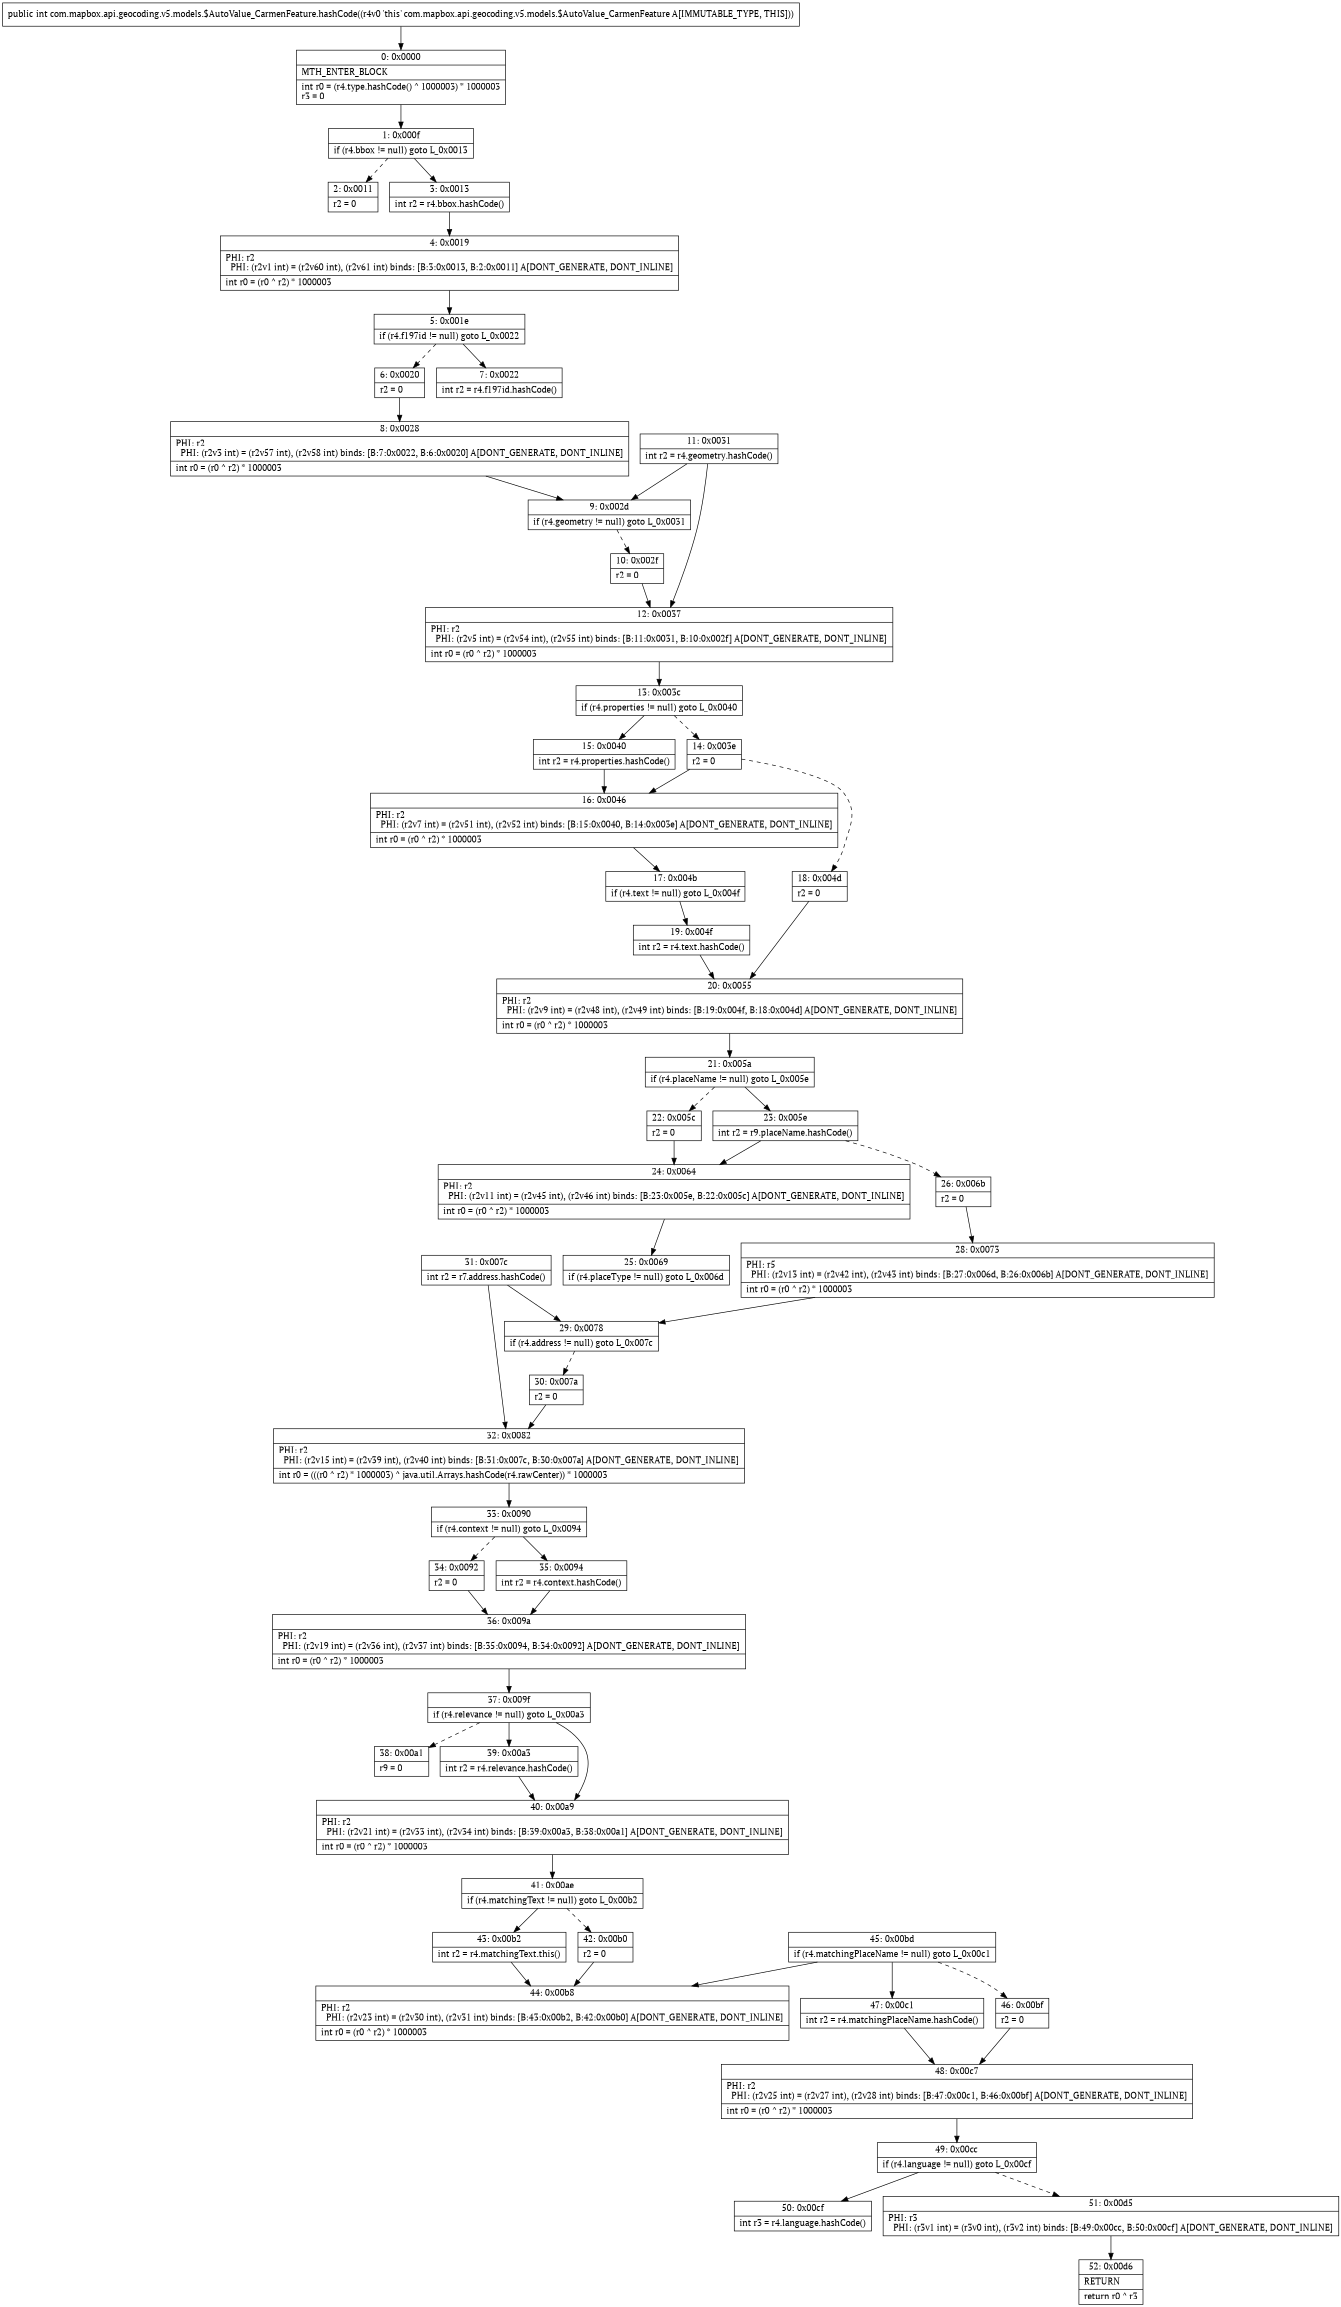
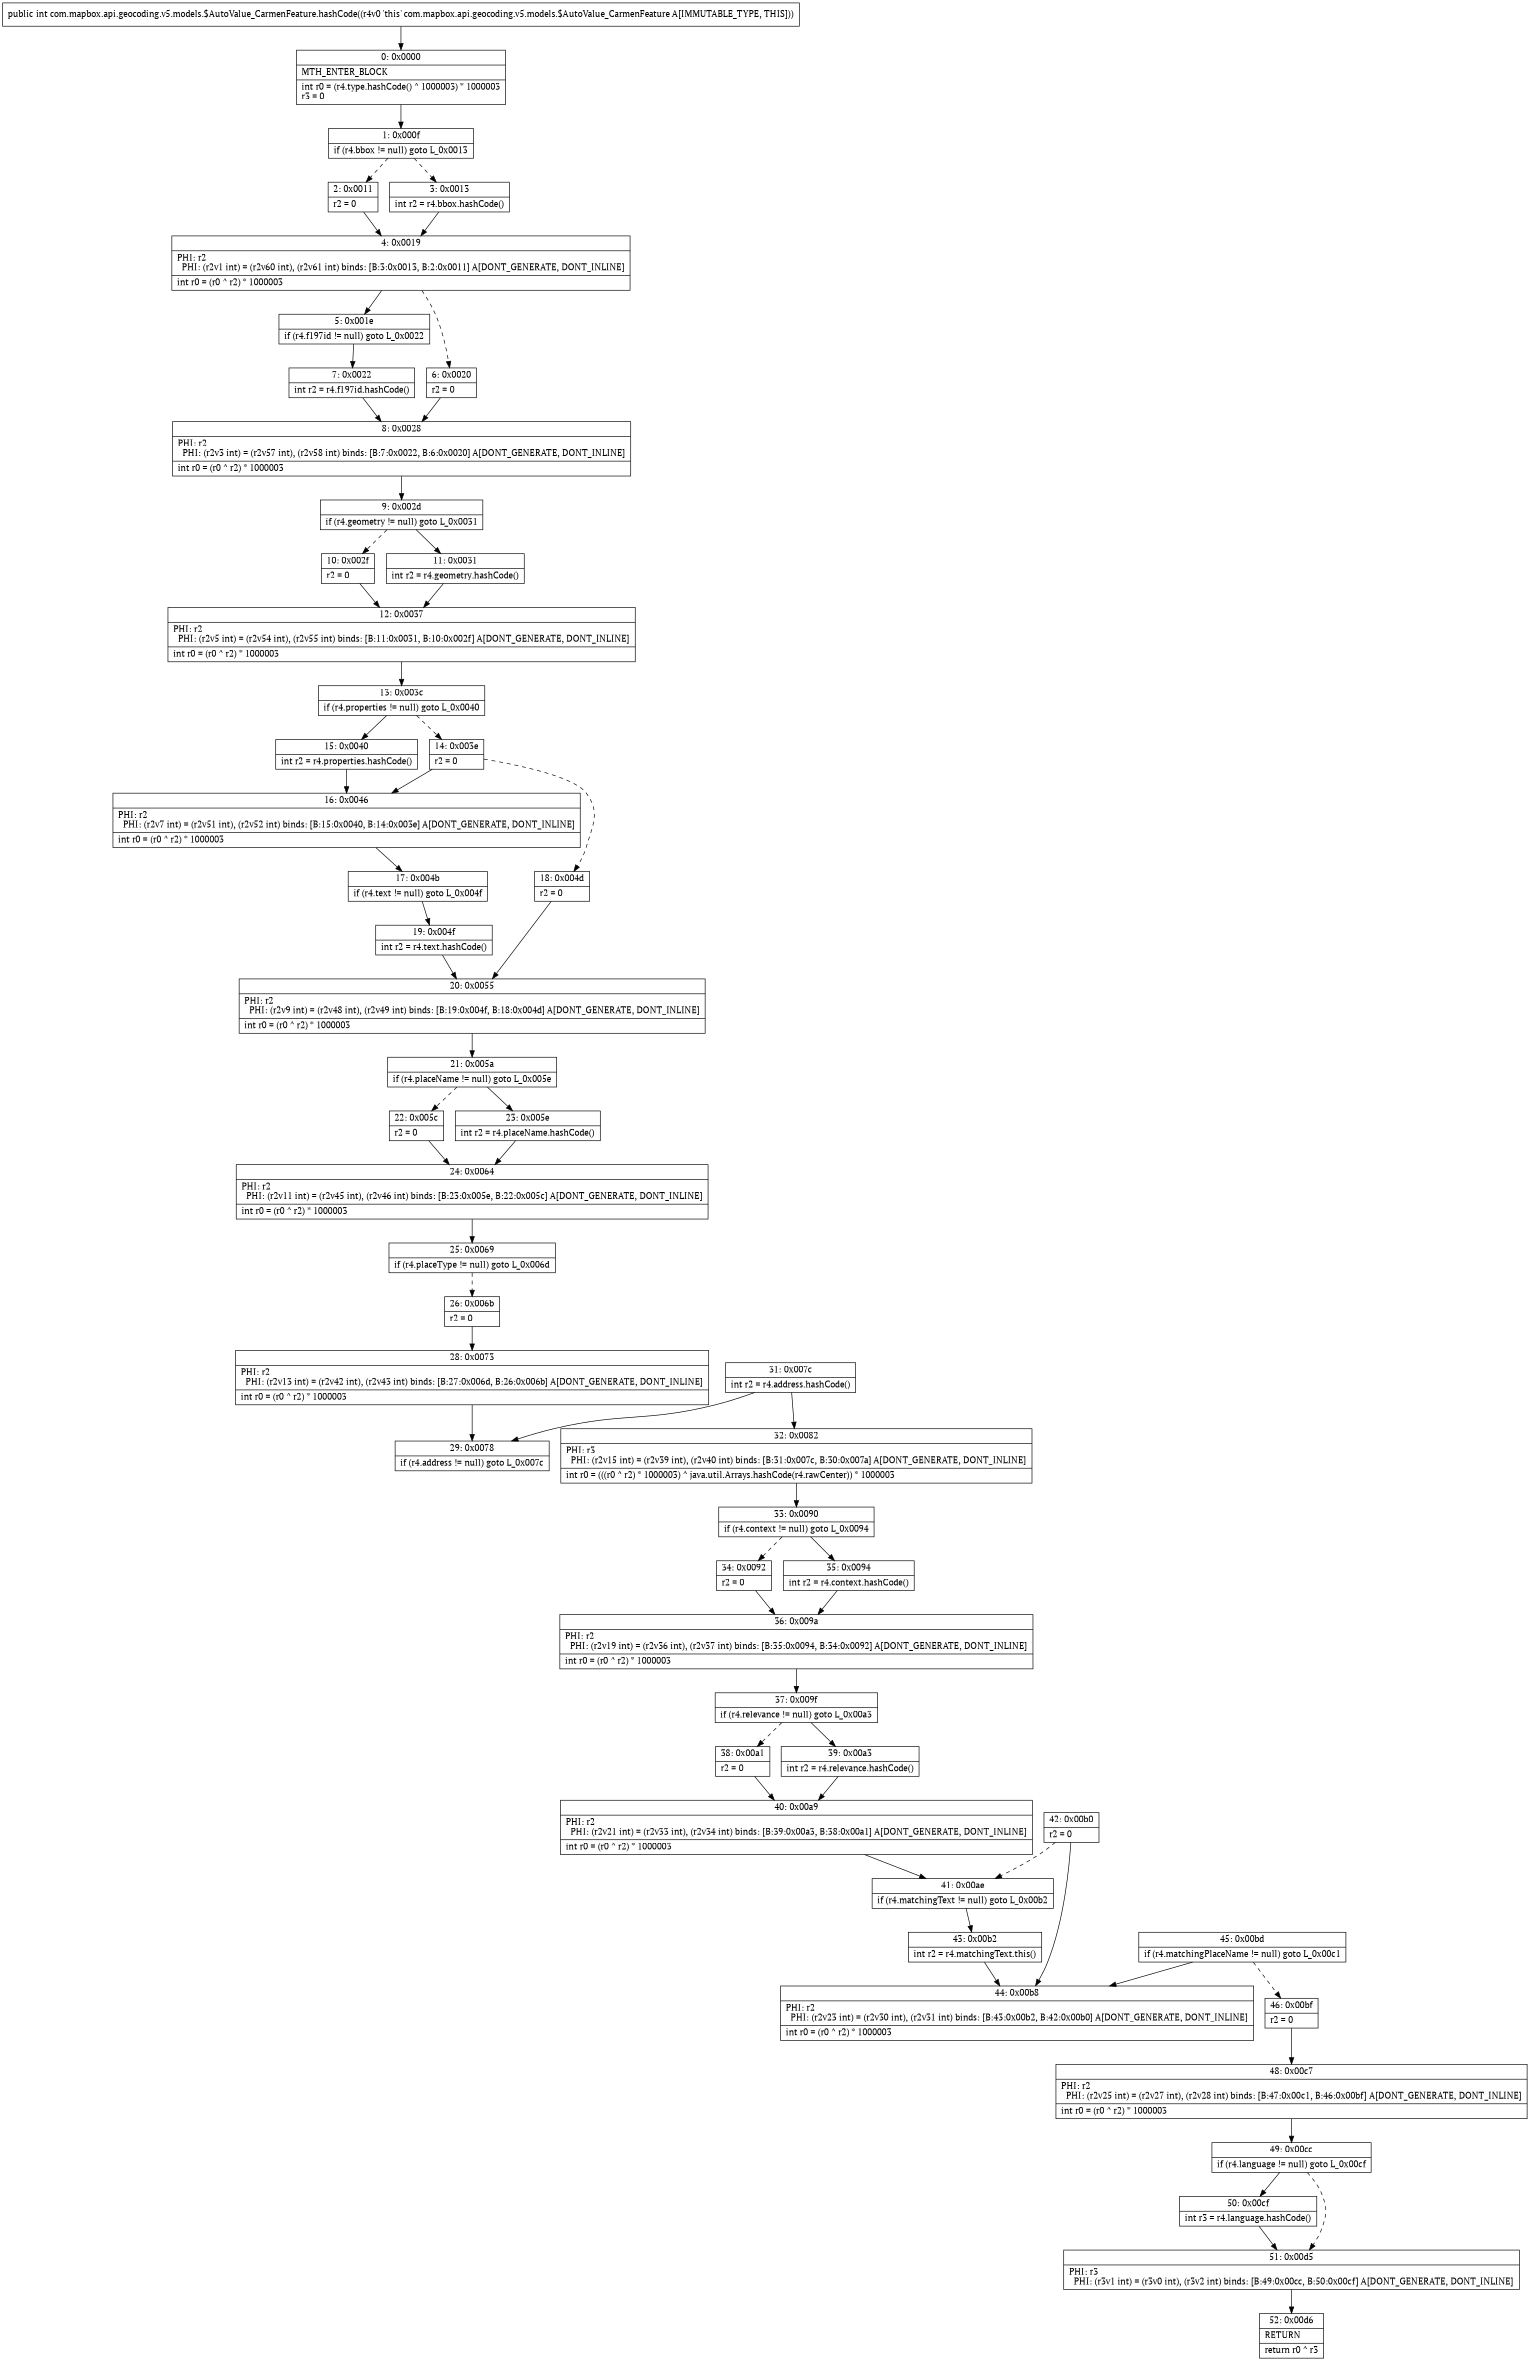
(423, 168) -> (423, 168)
none -> (371, 221)
(427, 354) -> (439, 324)
none -> (370, 407)
(662, 480) -> (426, 539)
(785, 1133) -> (528, 1133)
(891, 1155) -> (472, 1281)
(762, 1265) -> (257, 1372)
(486, 1277) -> (791, 1385)
(556, 1390) -> none
(294, 1451) -> (582, 1451)
(586, 1753) -> (762, 1786)
(391, 1769) -> (732, 1769)
(577, 1918) -> (1029, 1861)
(892, 2013) -> none
none -> (1266, 2236)
